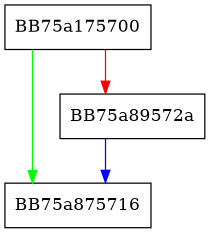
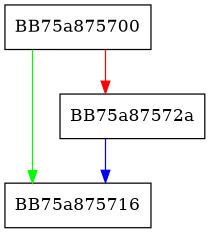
(78, 27) -> (78, 27)
(132, 116) -> (132, 116)
